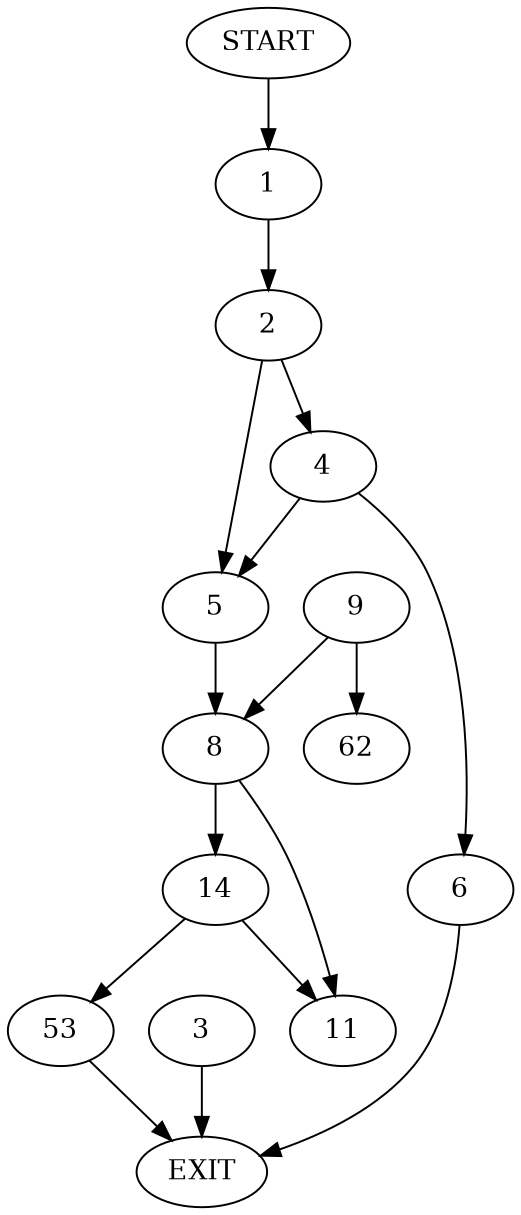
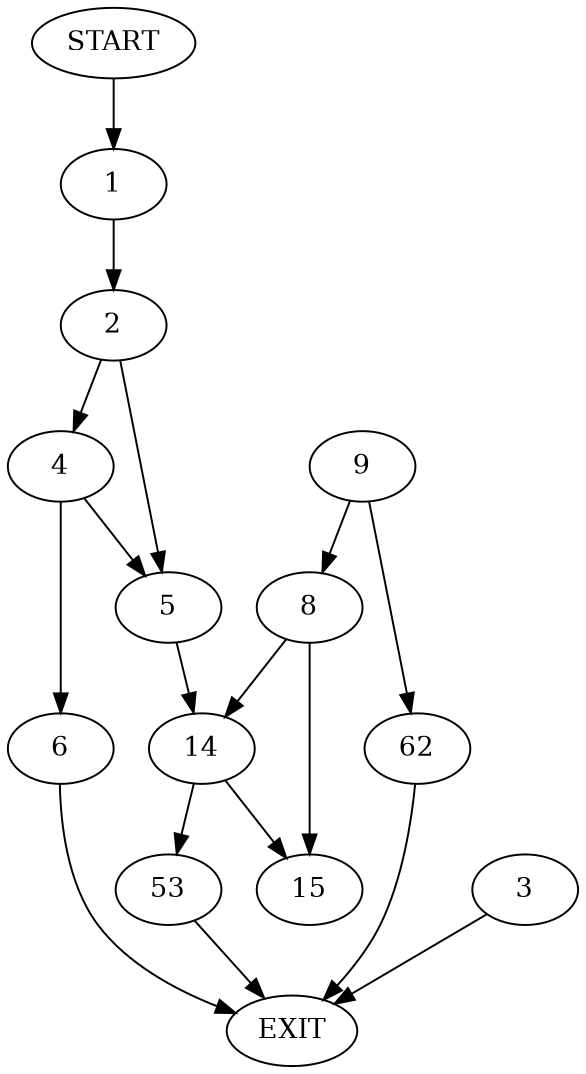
(216, 668) -> (183, 668)
none -> (393, 892)
(343, 1031) -> (310, 890)
